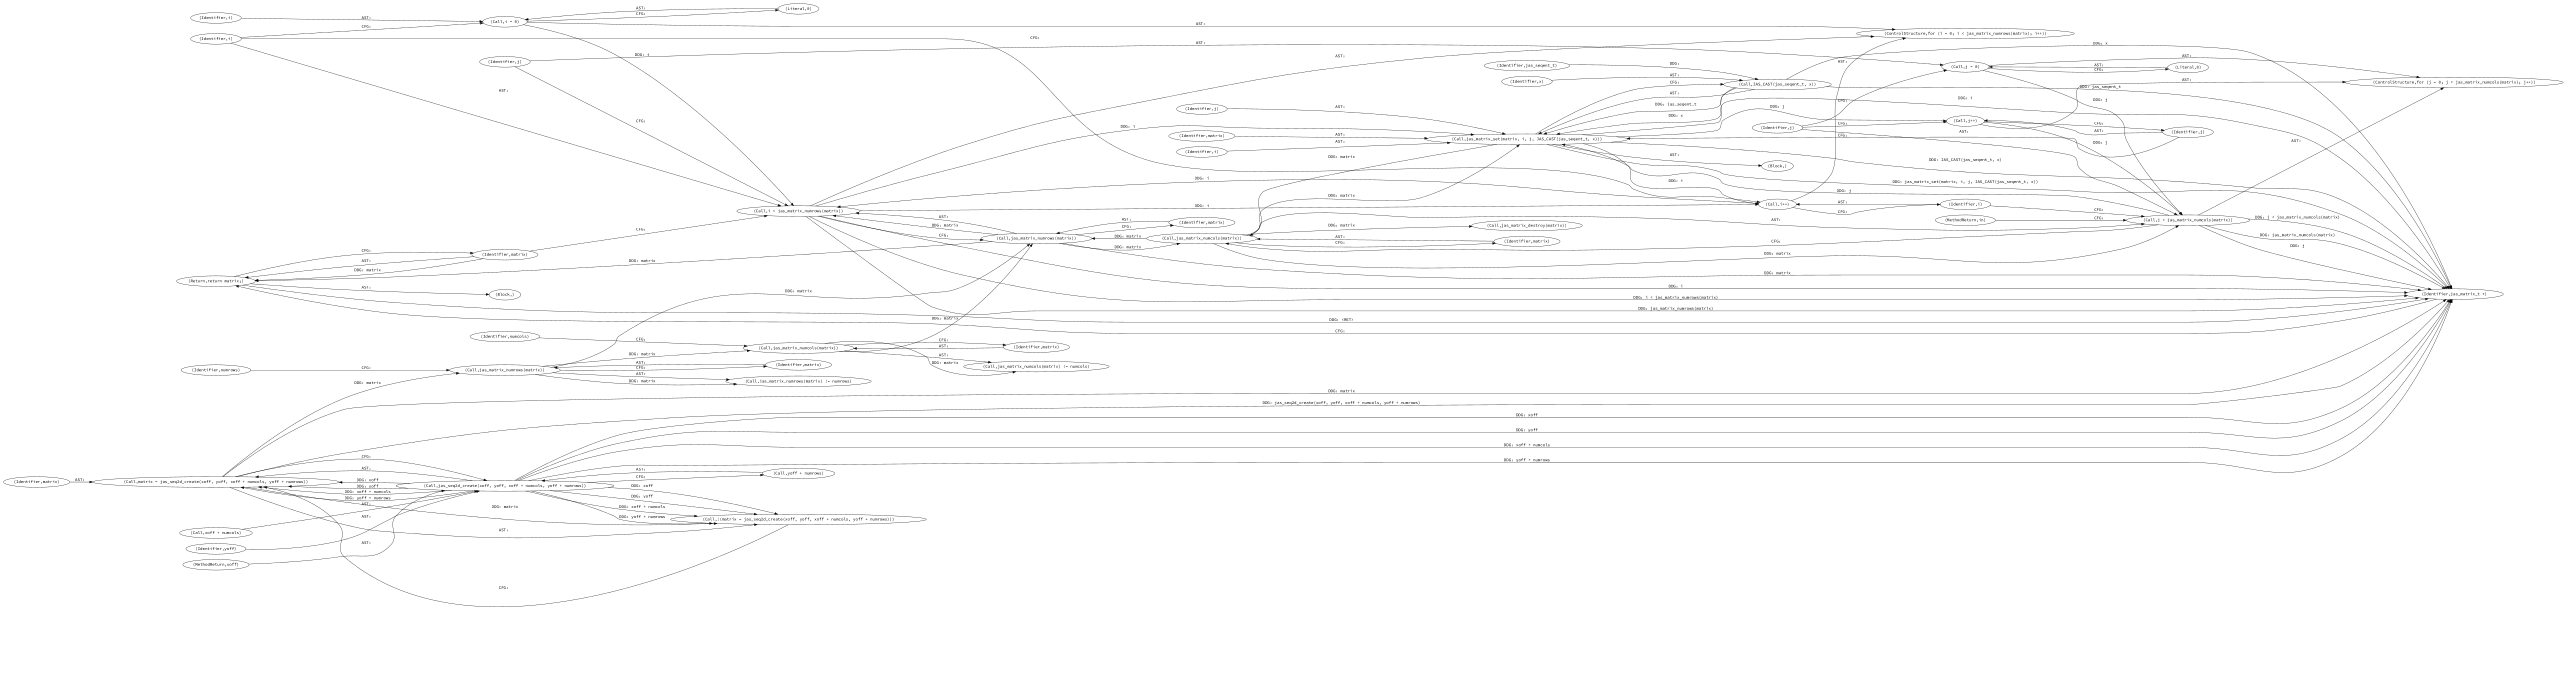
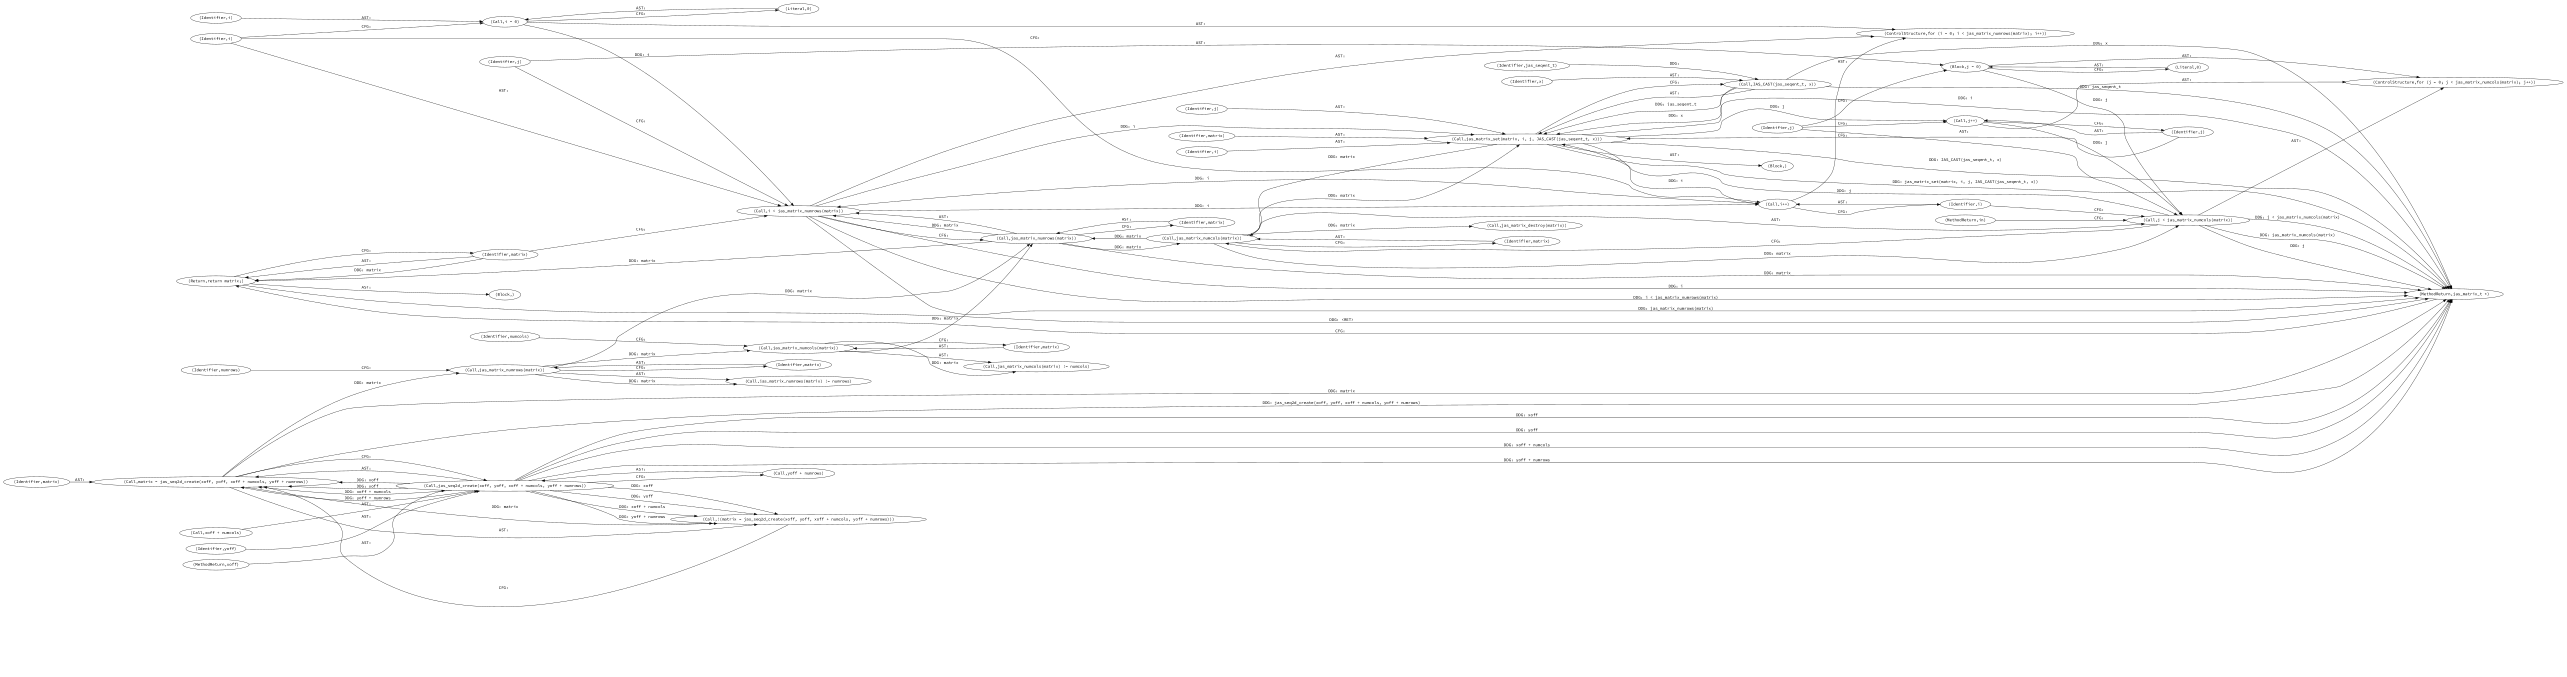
(1965, 67) -> (1965, 67)
(2454, 294) -> (2454, 294)
